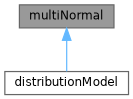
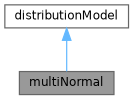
(67, 56) -> (67, 56)
